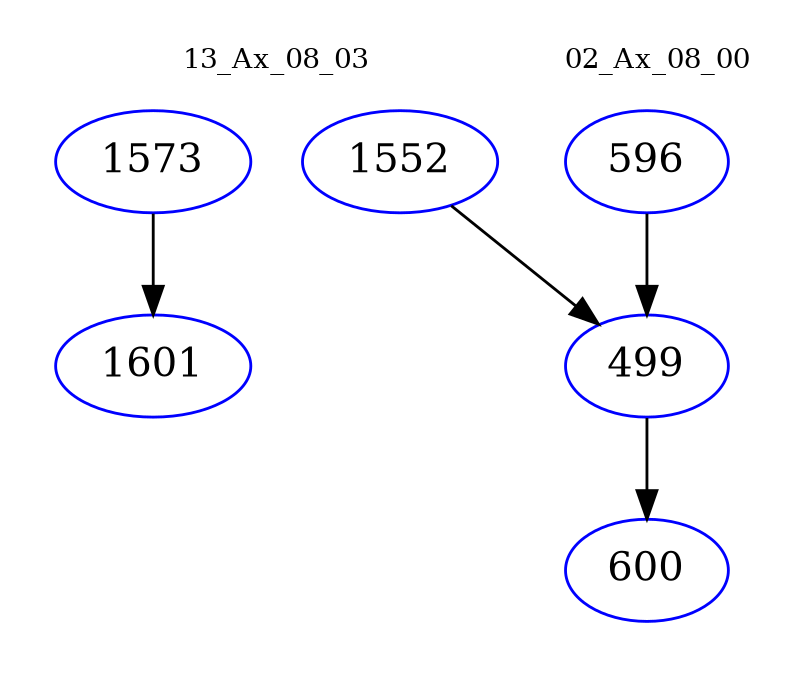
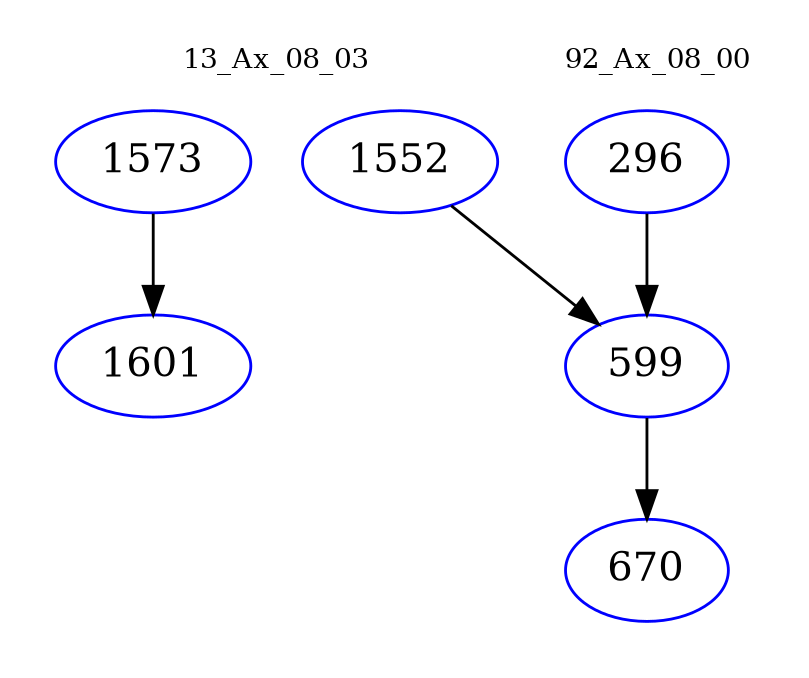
(658, 61) -> (658, 61)
(647, 162) -> (647, 162)
(647, 366) -> (647, 366)
(647, 570) -> (647, 570)
